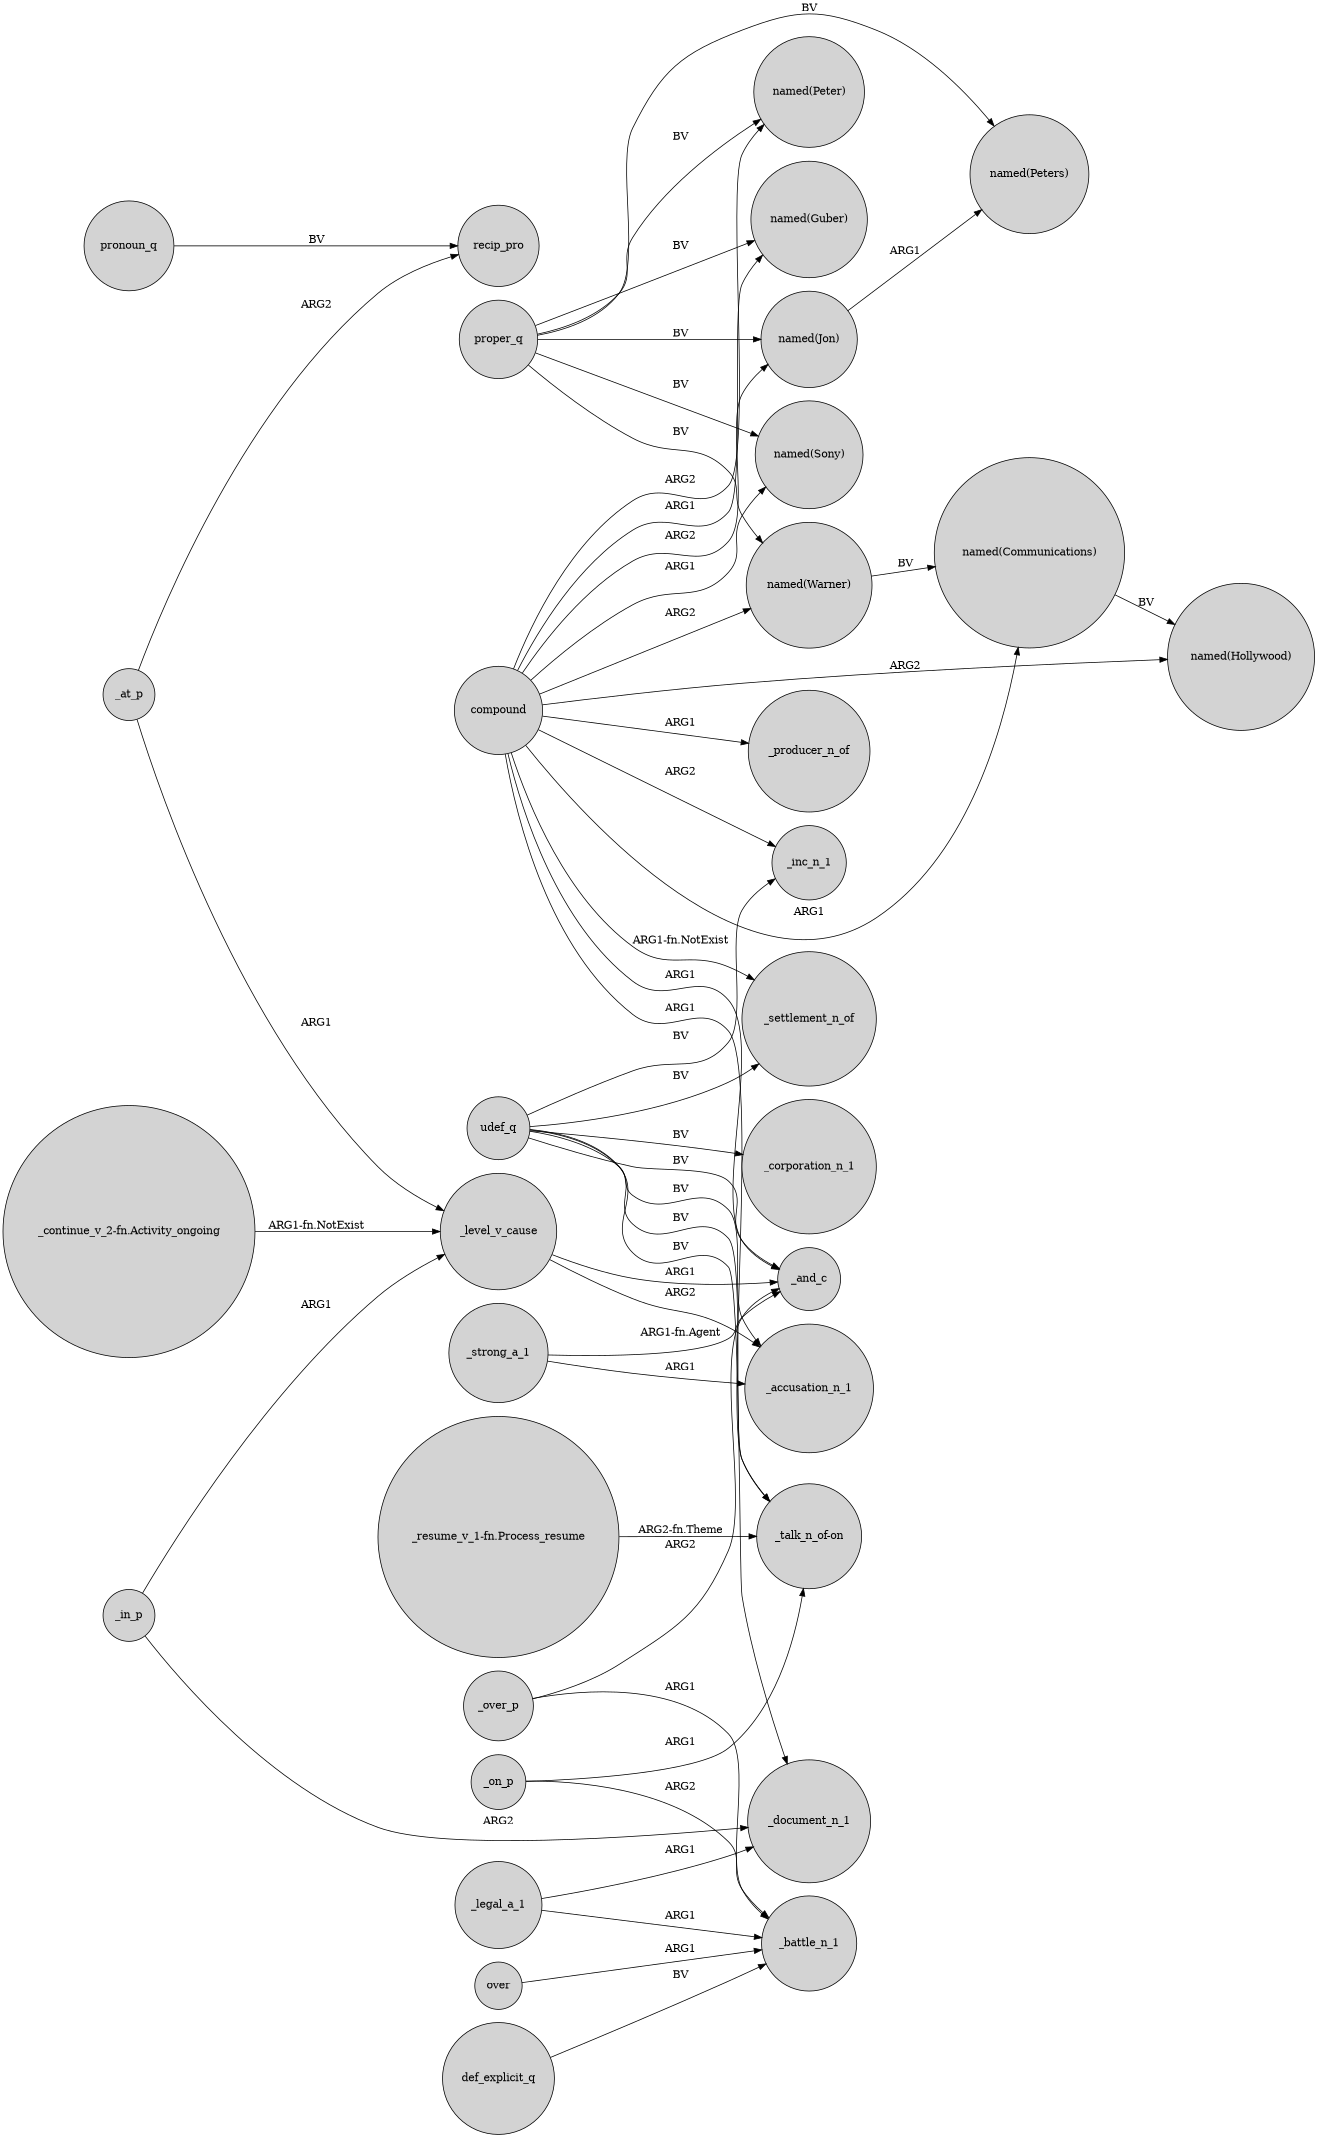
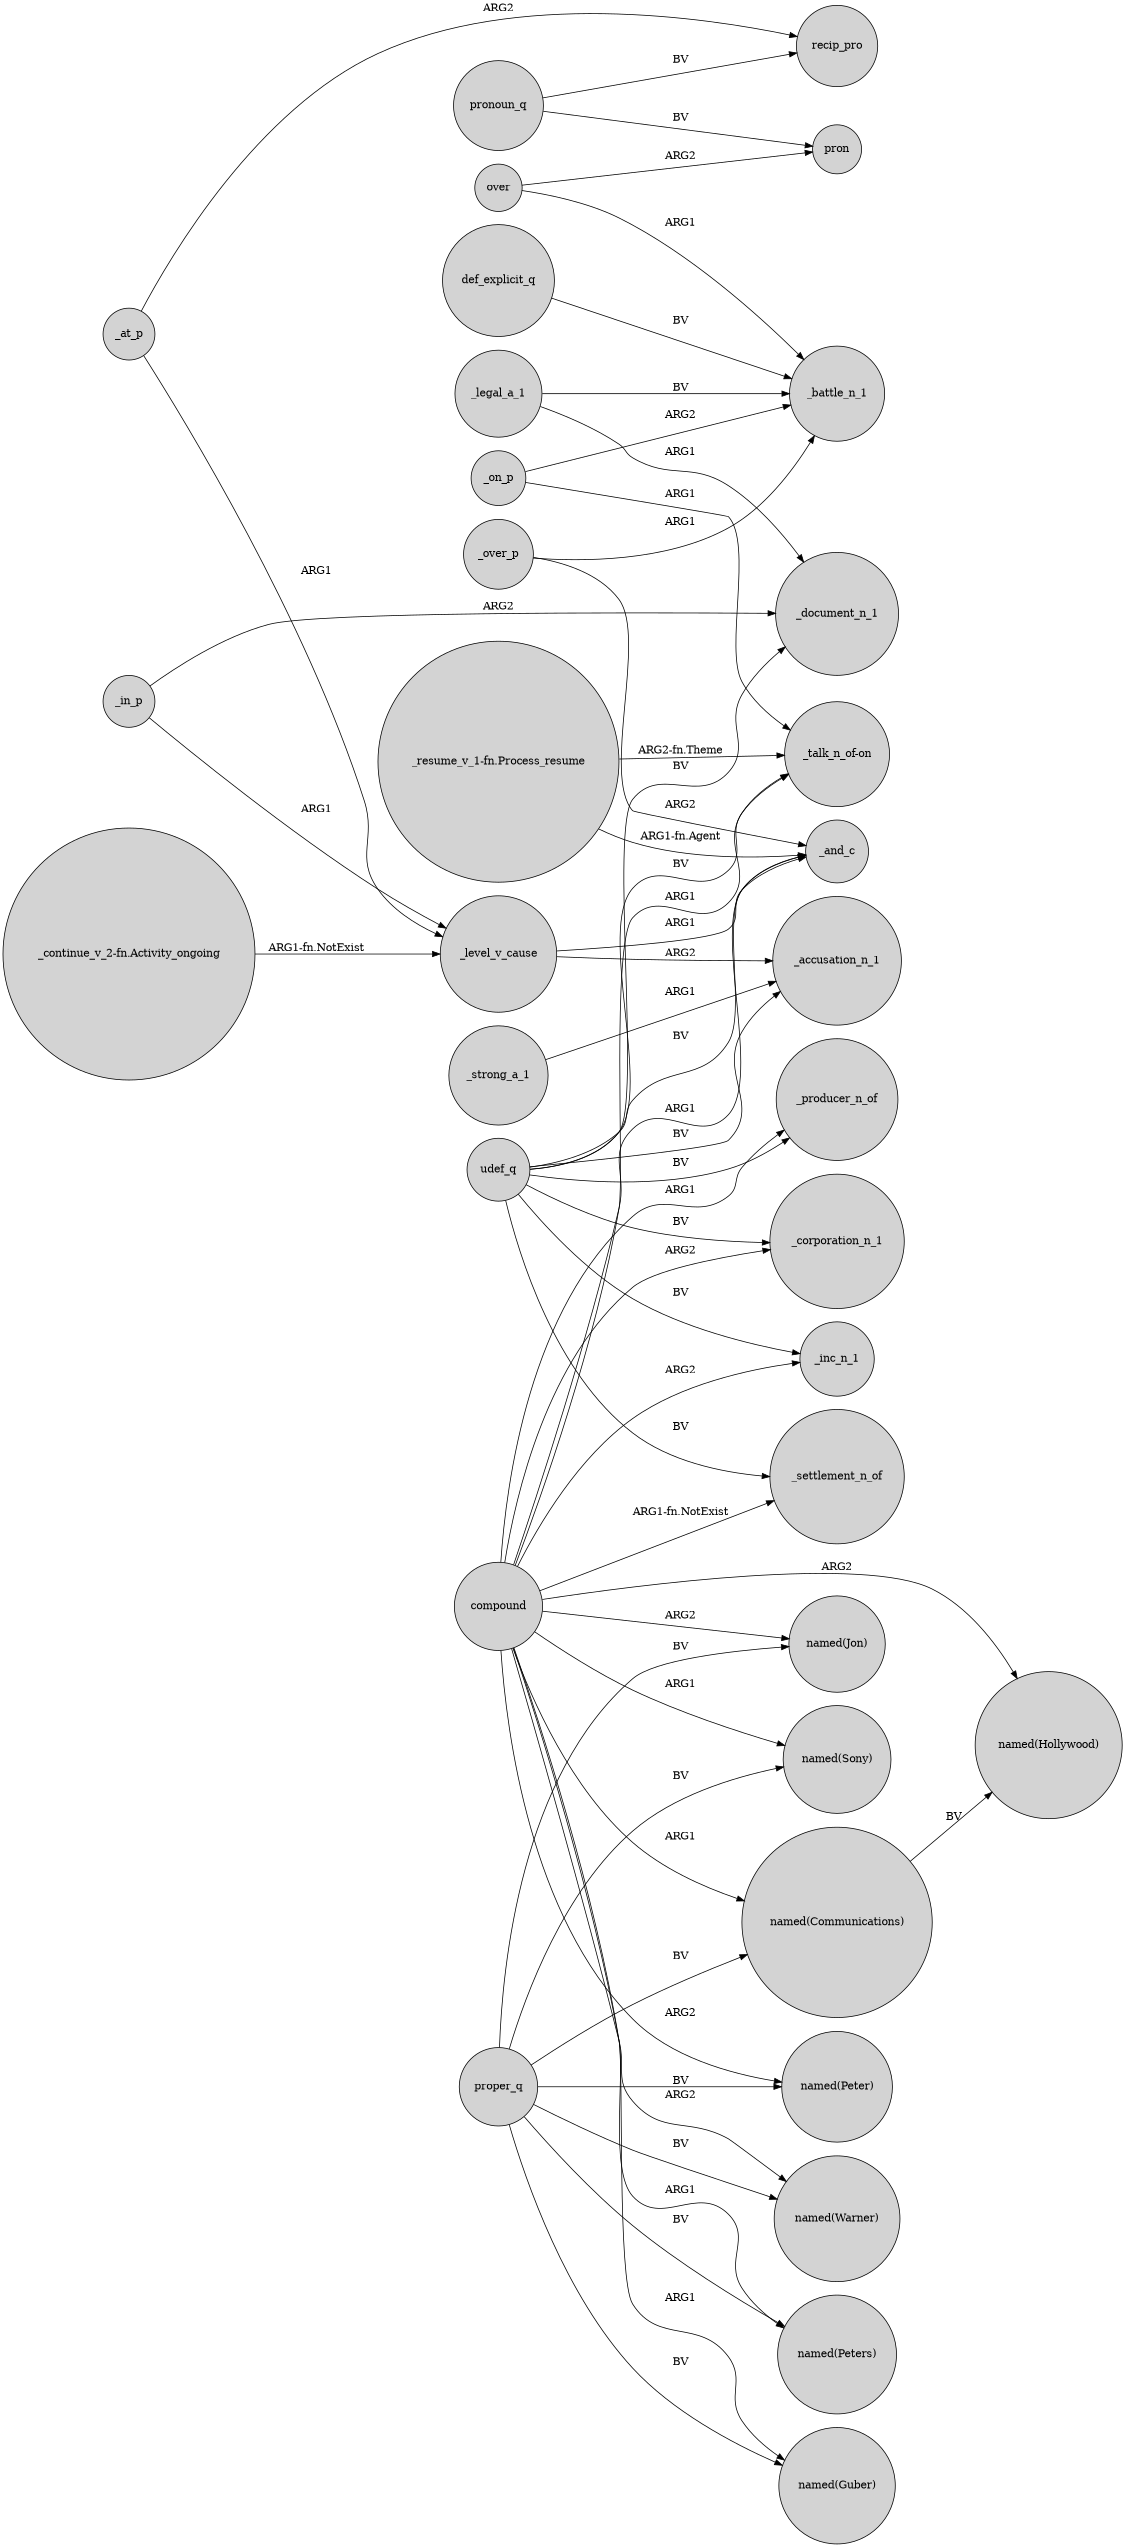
none -> (837, 149)
(912, 263) -> (629, 2189)
(900, 572) -> (632, 2005)
none -> (660, 1180)
(671, 1352) -> (697, 854)
none -> (566, 1373)
(681, 1916) -> (681, 388)
